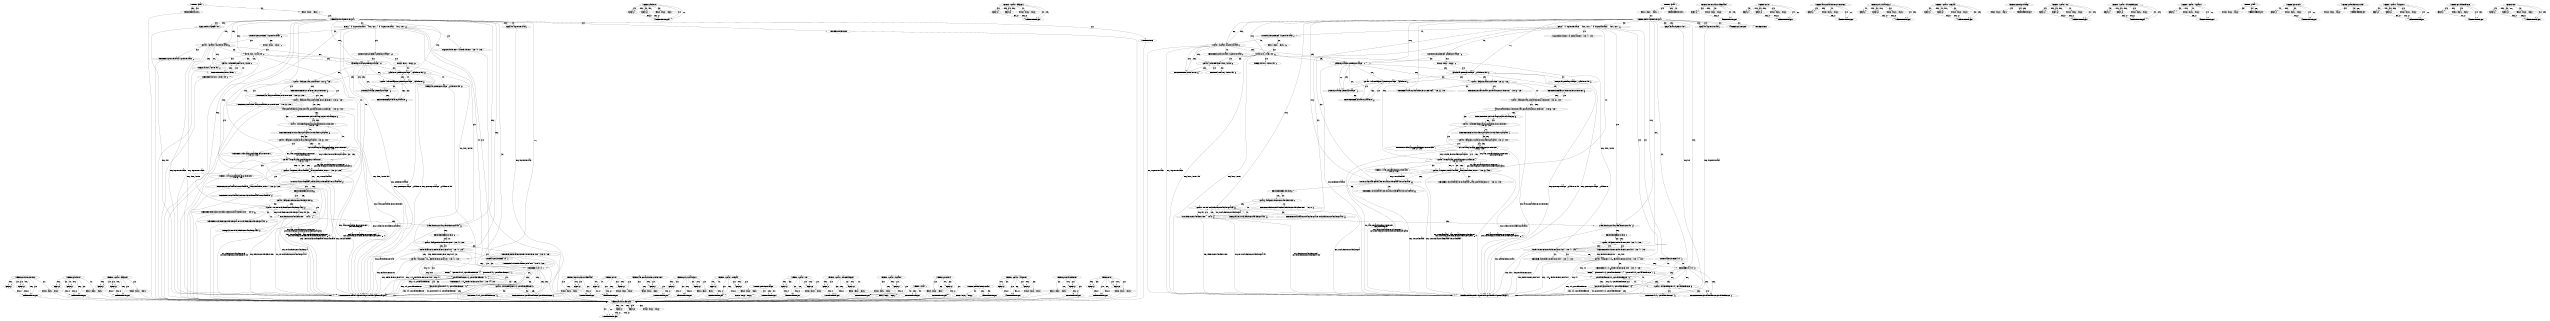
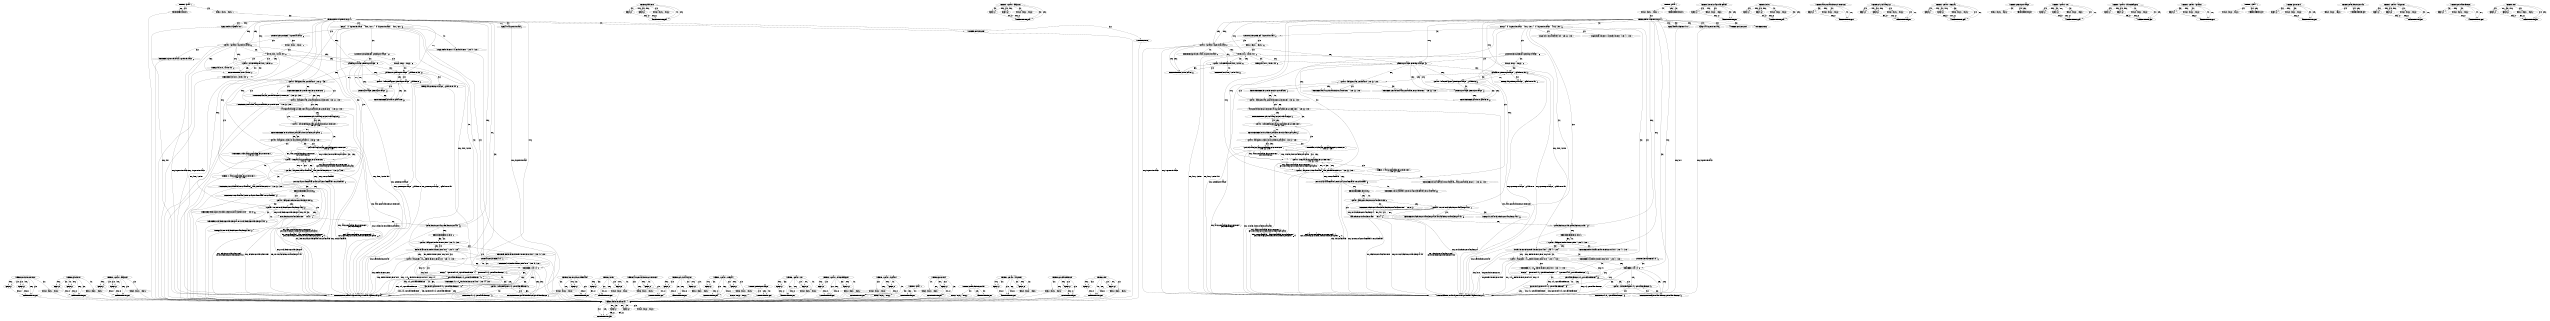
none -> (1556, 36)
